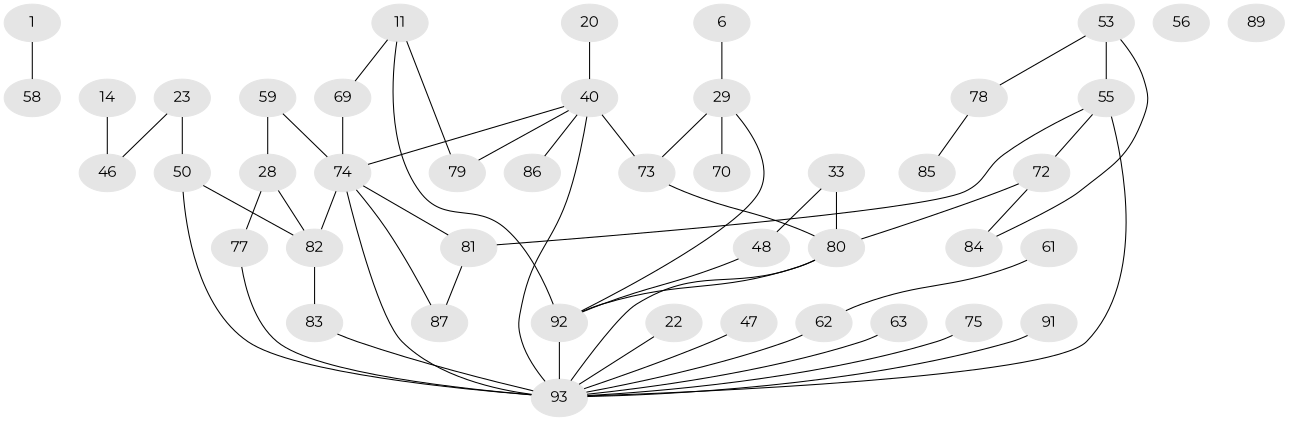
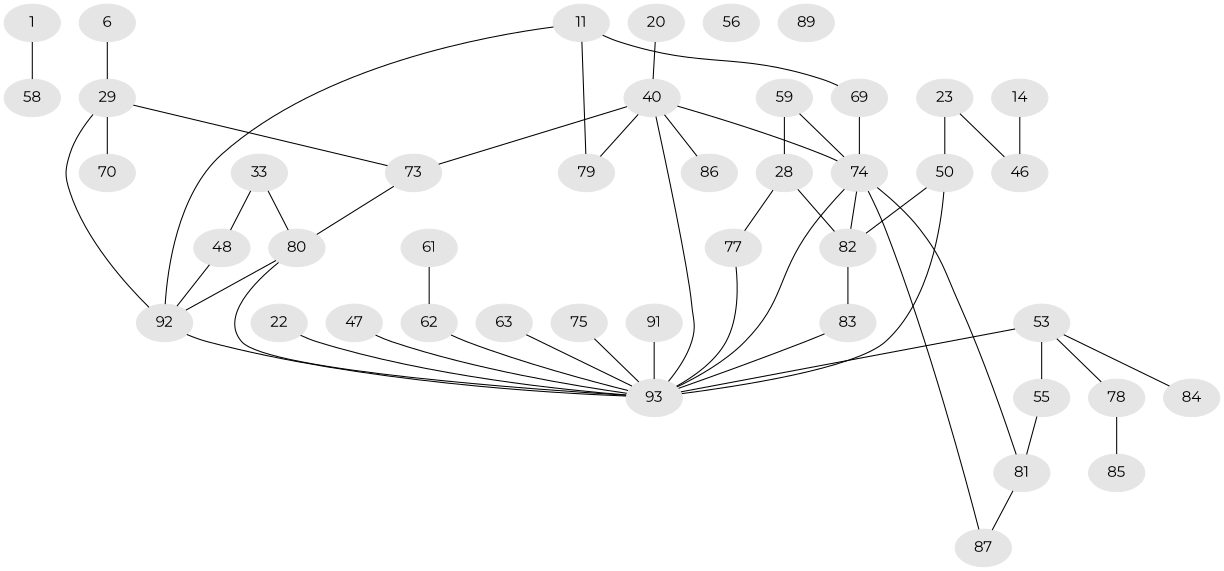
(1042, 173) -> none
(956, 372) -> (881, 354)
